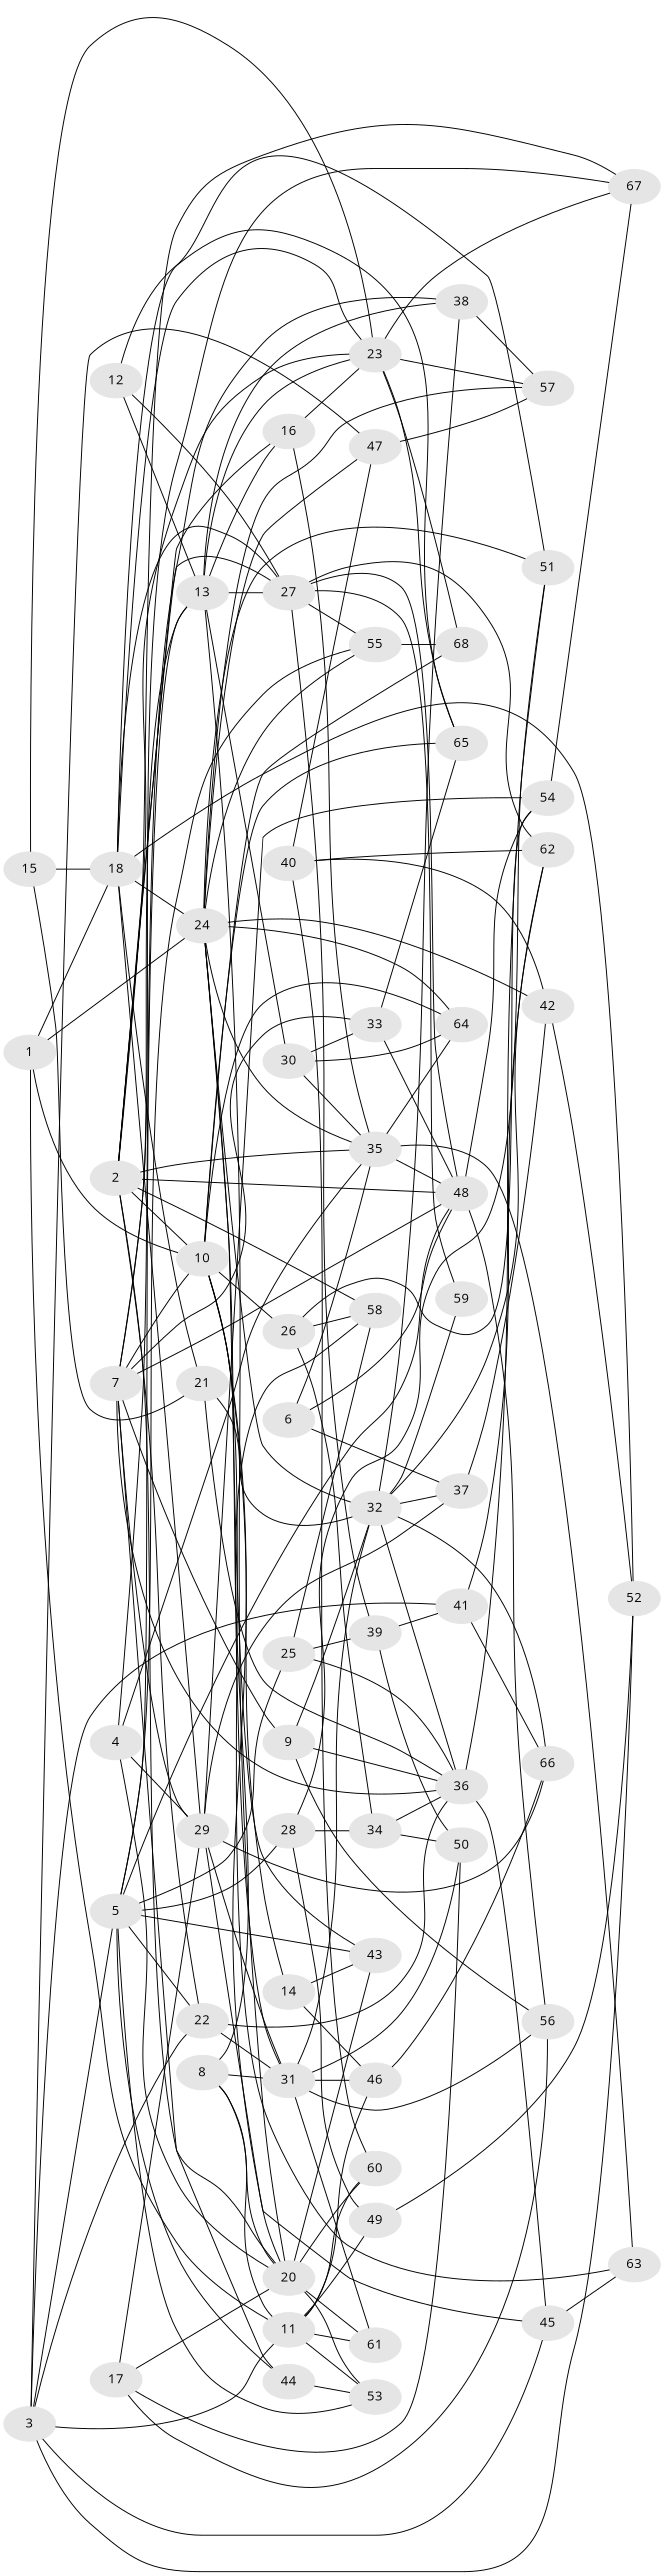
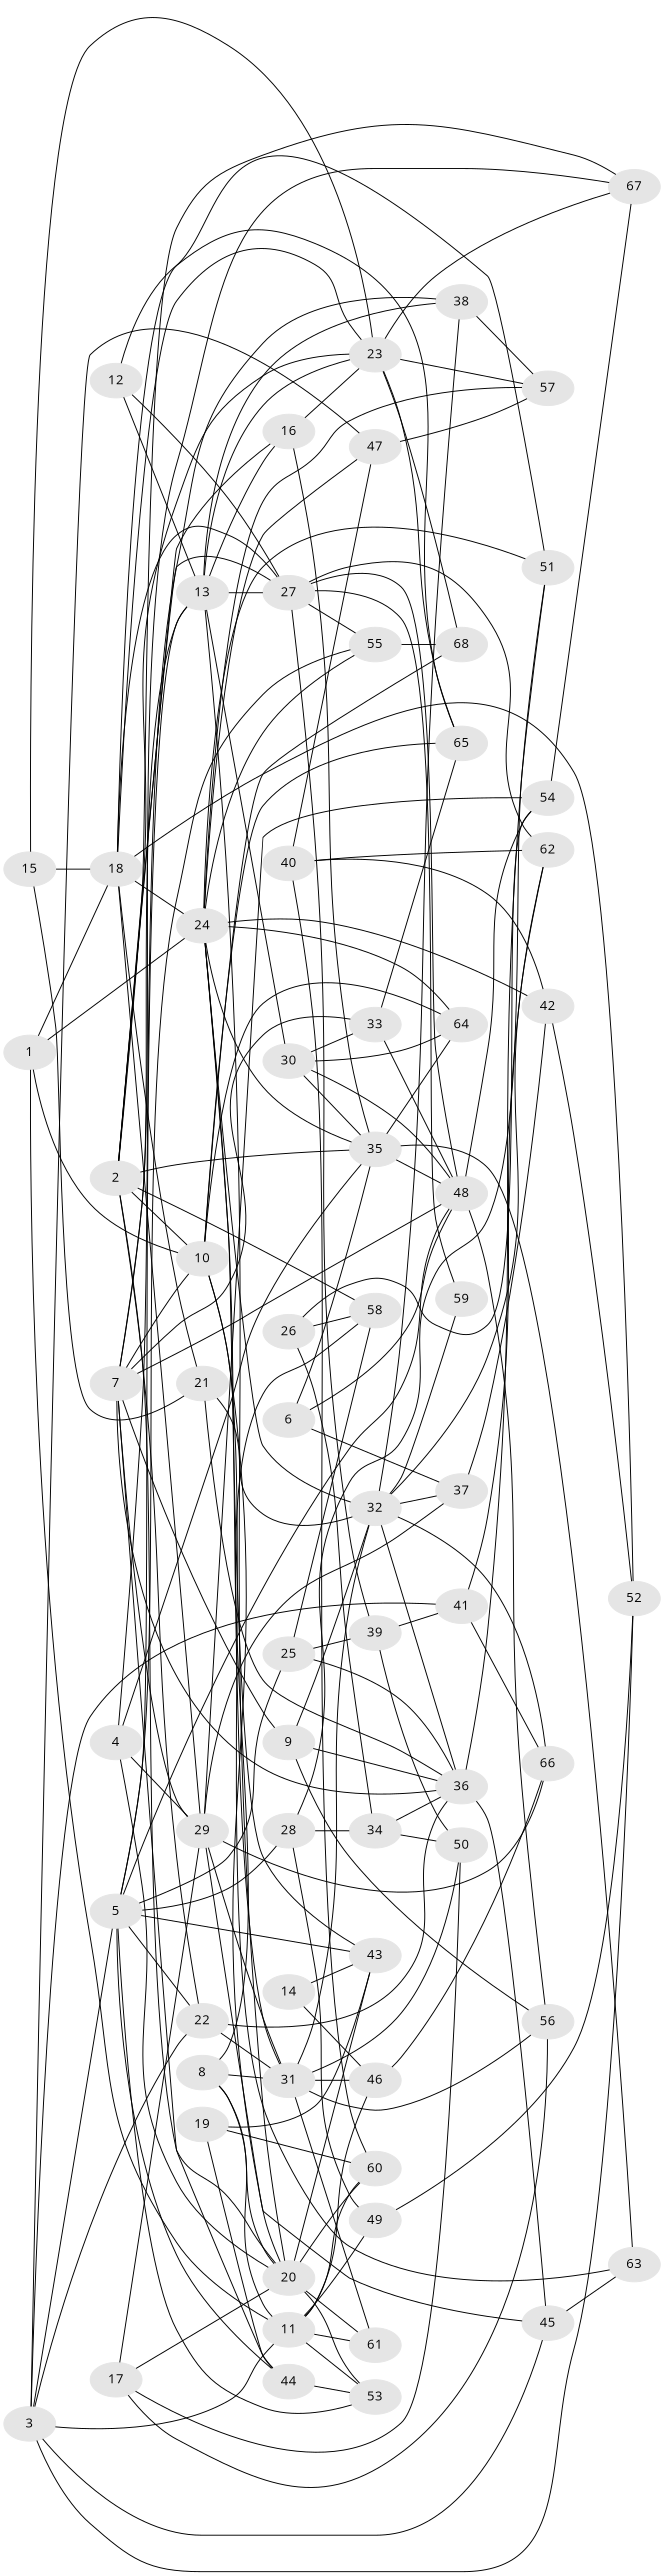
(289, 1186) -> (389, 1114)
(247, 1296) -> none
(246, 1625) -> none
none -> (203, 2124)
